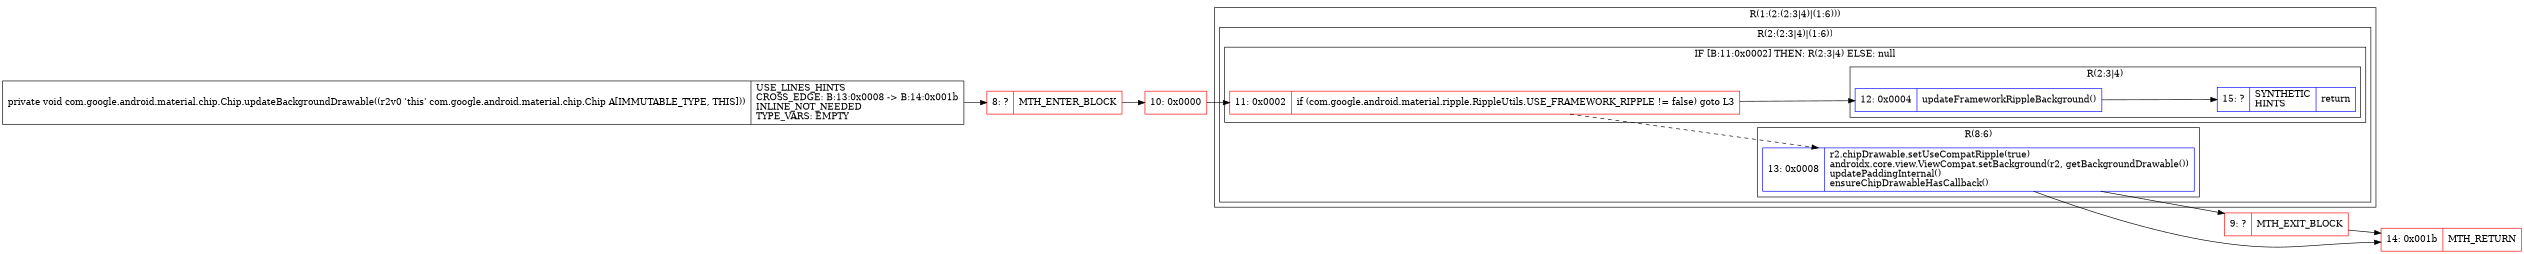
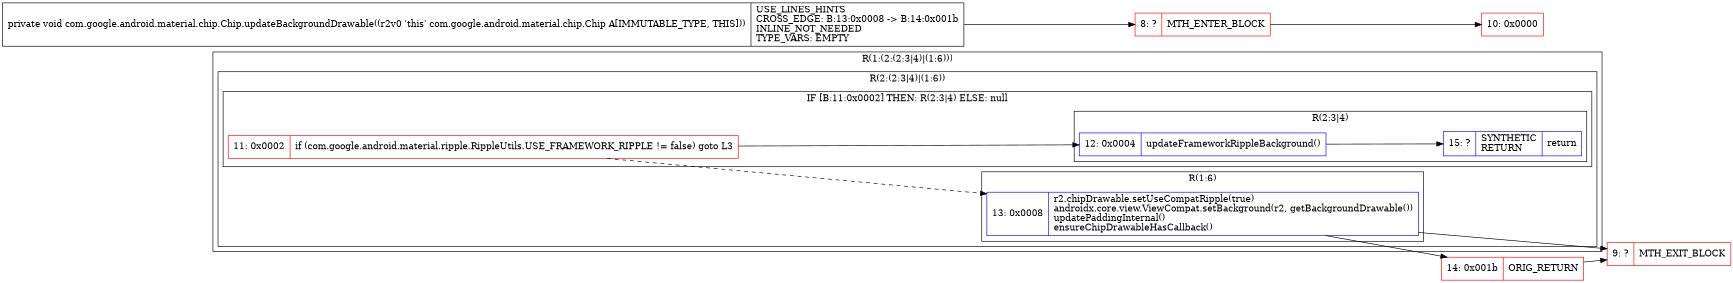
(1215, 103) -> none
(2270, 104) -> (1502, 148)
(1978, 135) -> (1203, 179)
(2361, 231) -> (1592, 261)
(2482, 239) -> (1543, 268)
